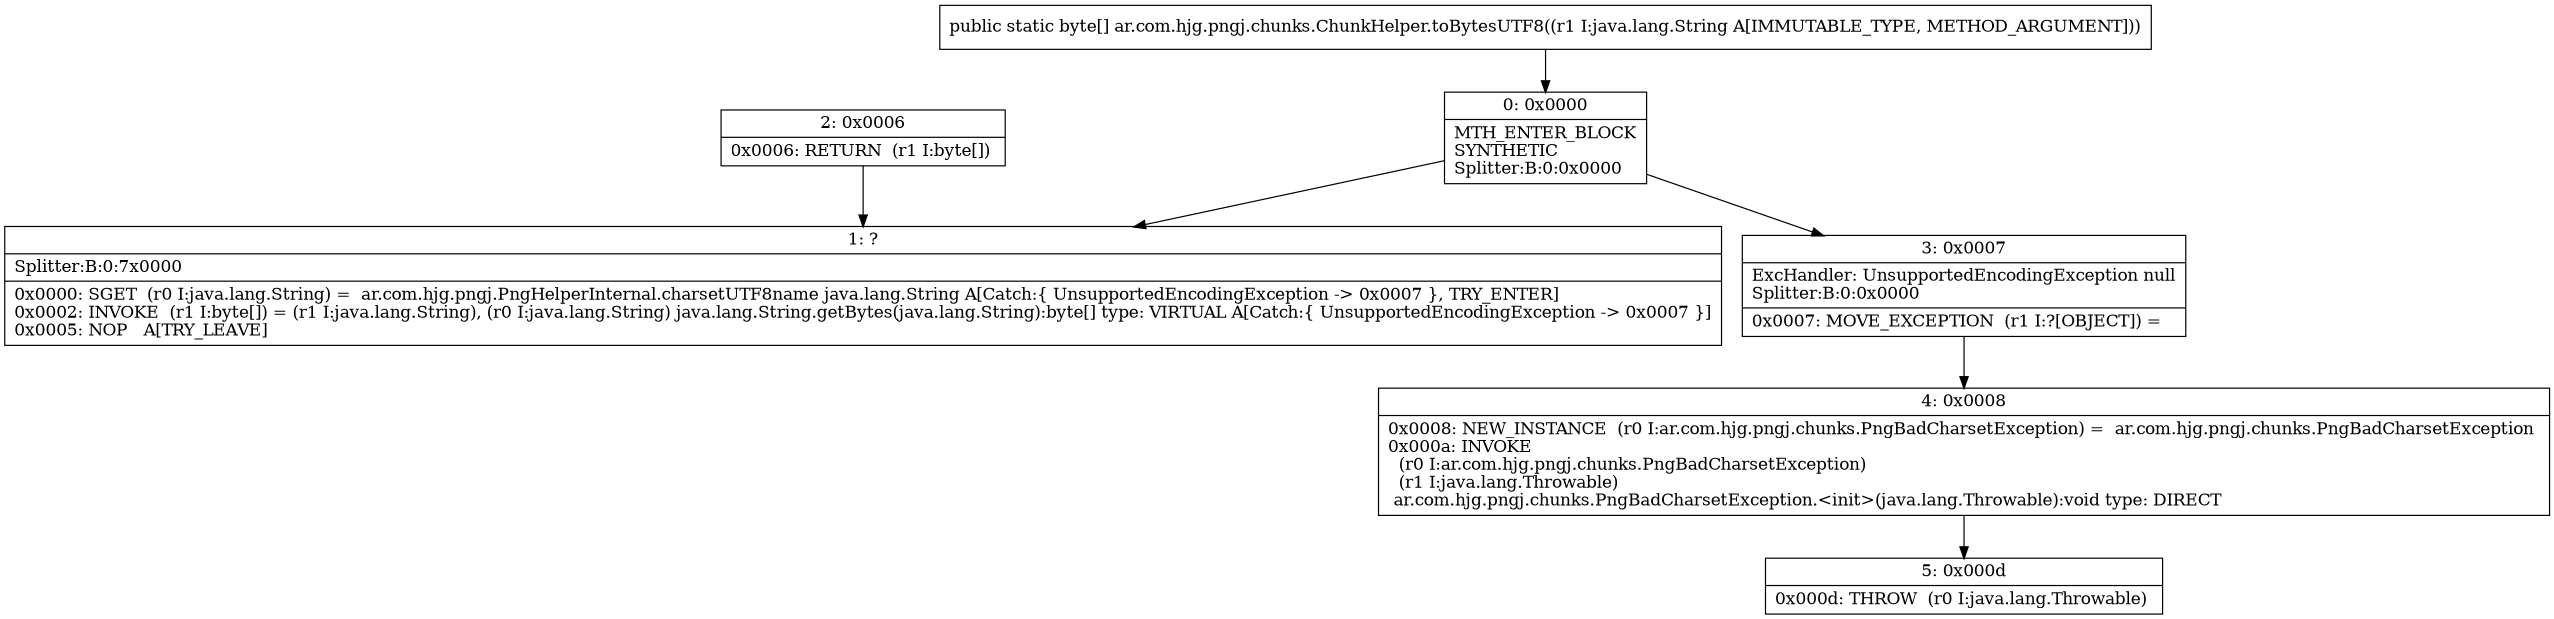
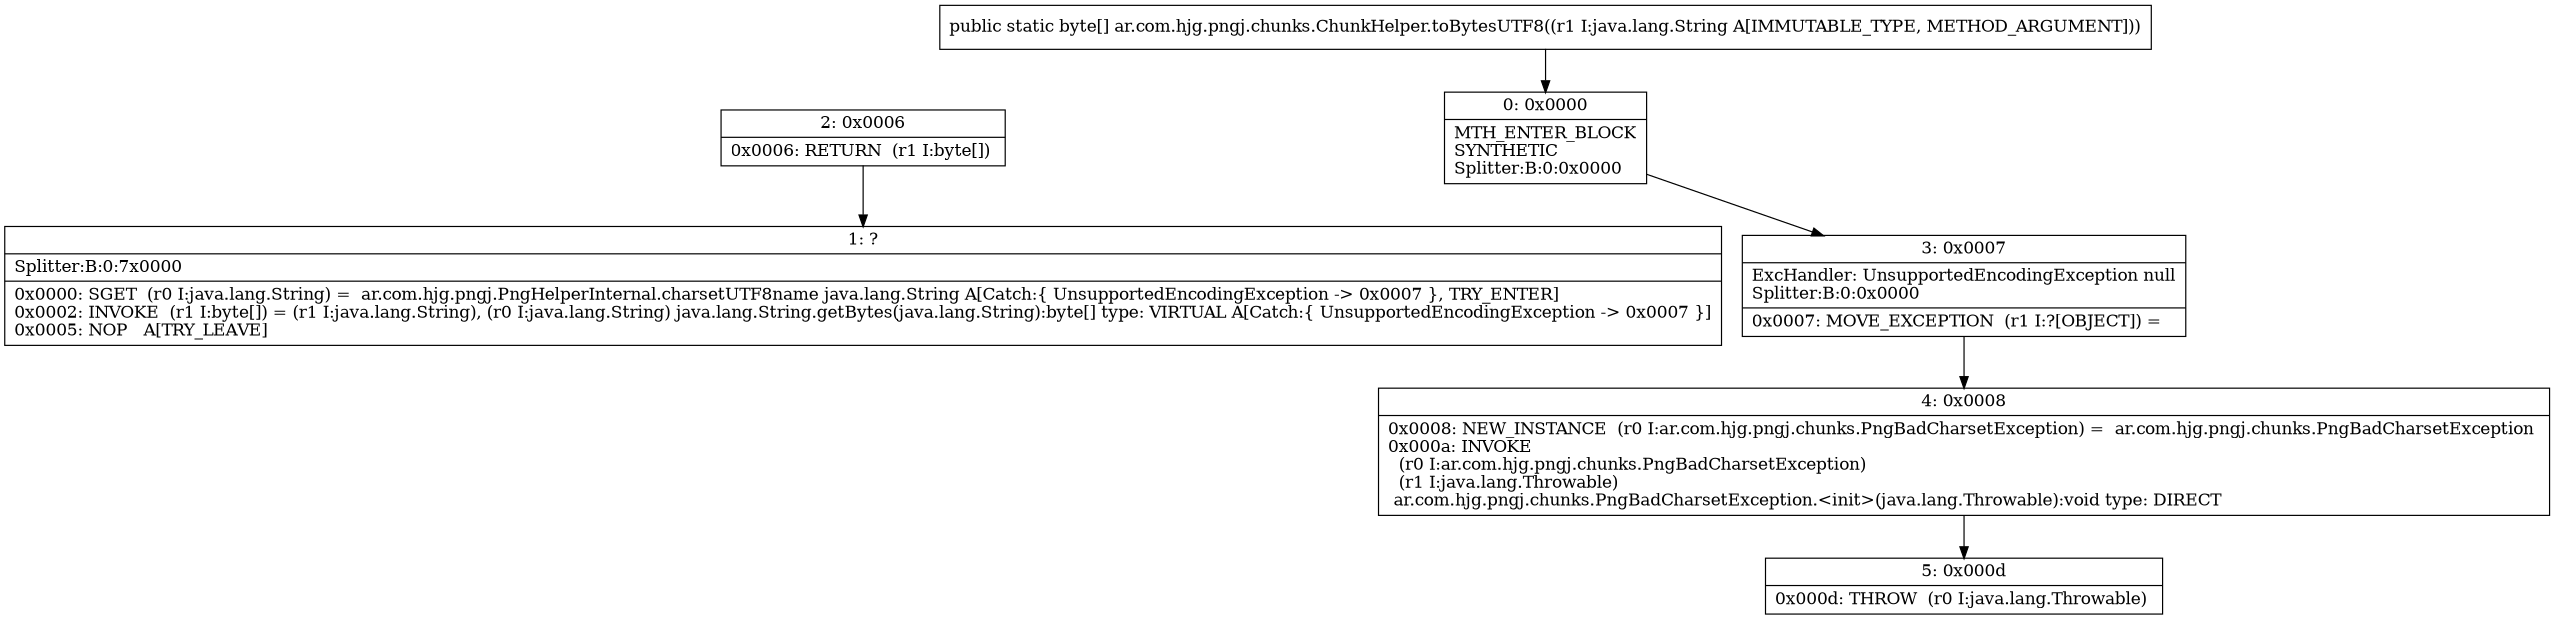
(1295, 193) -> none
